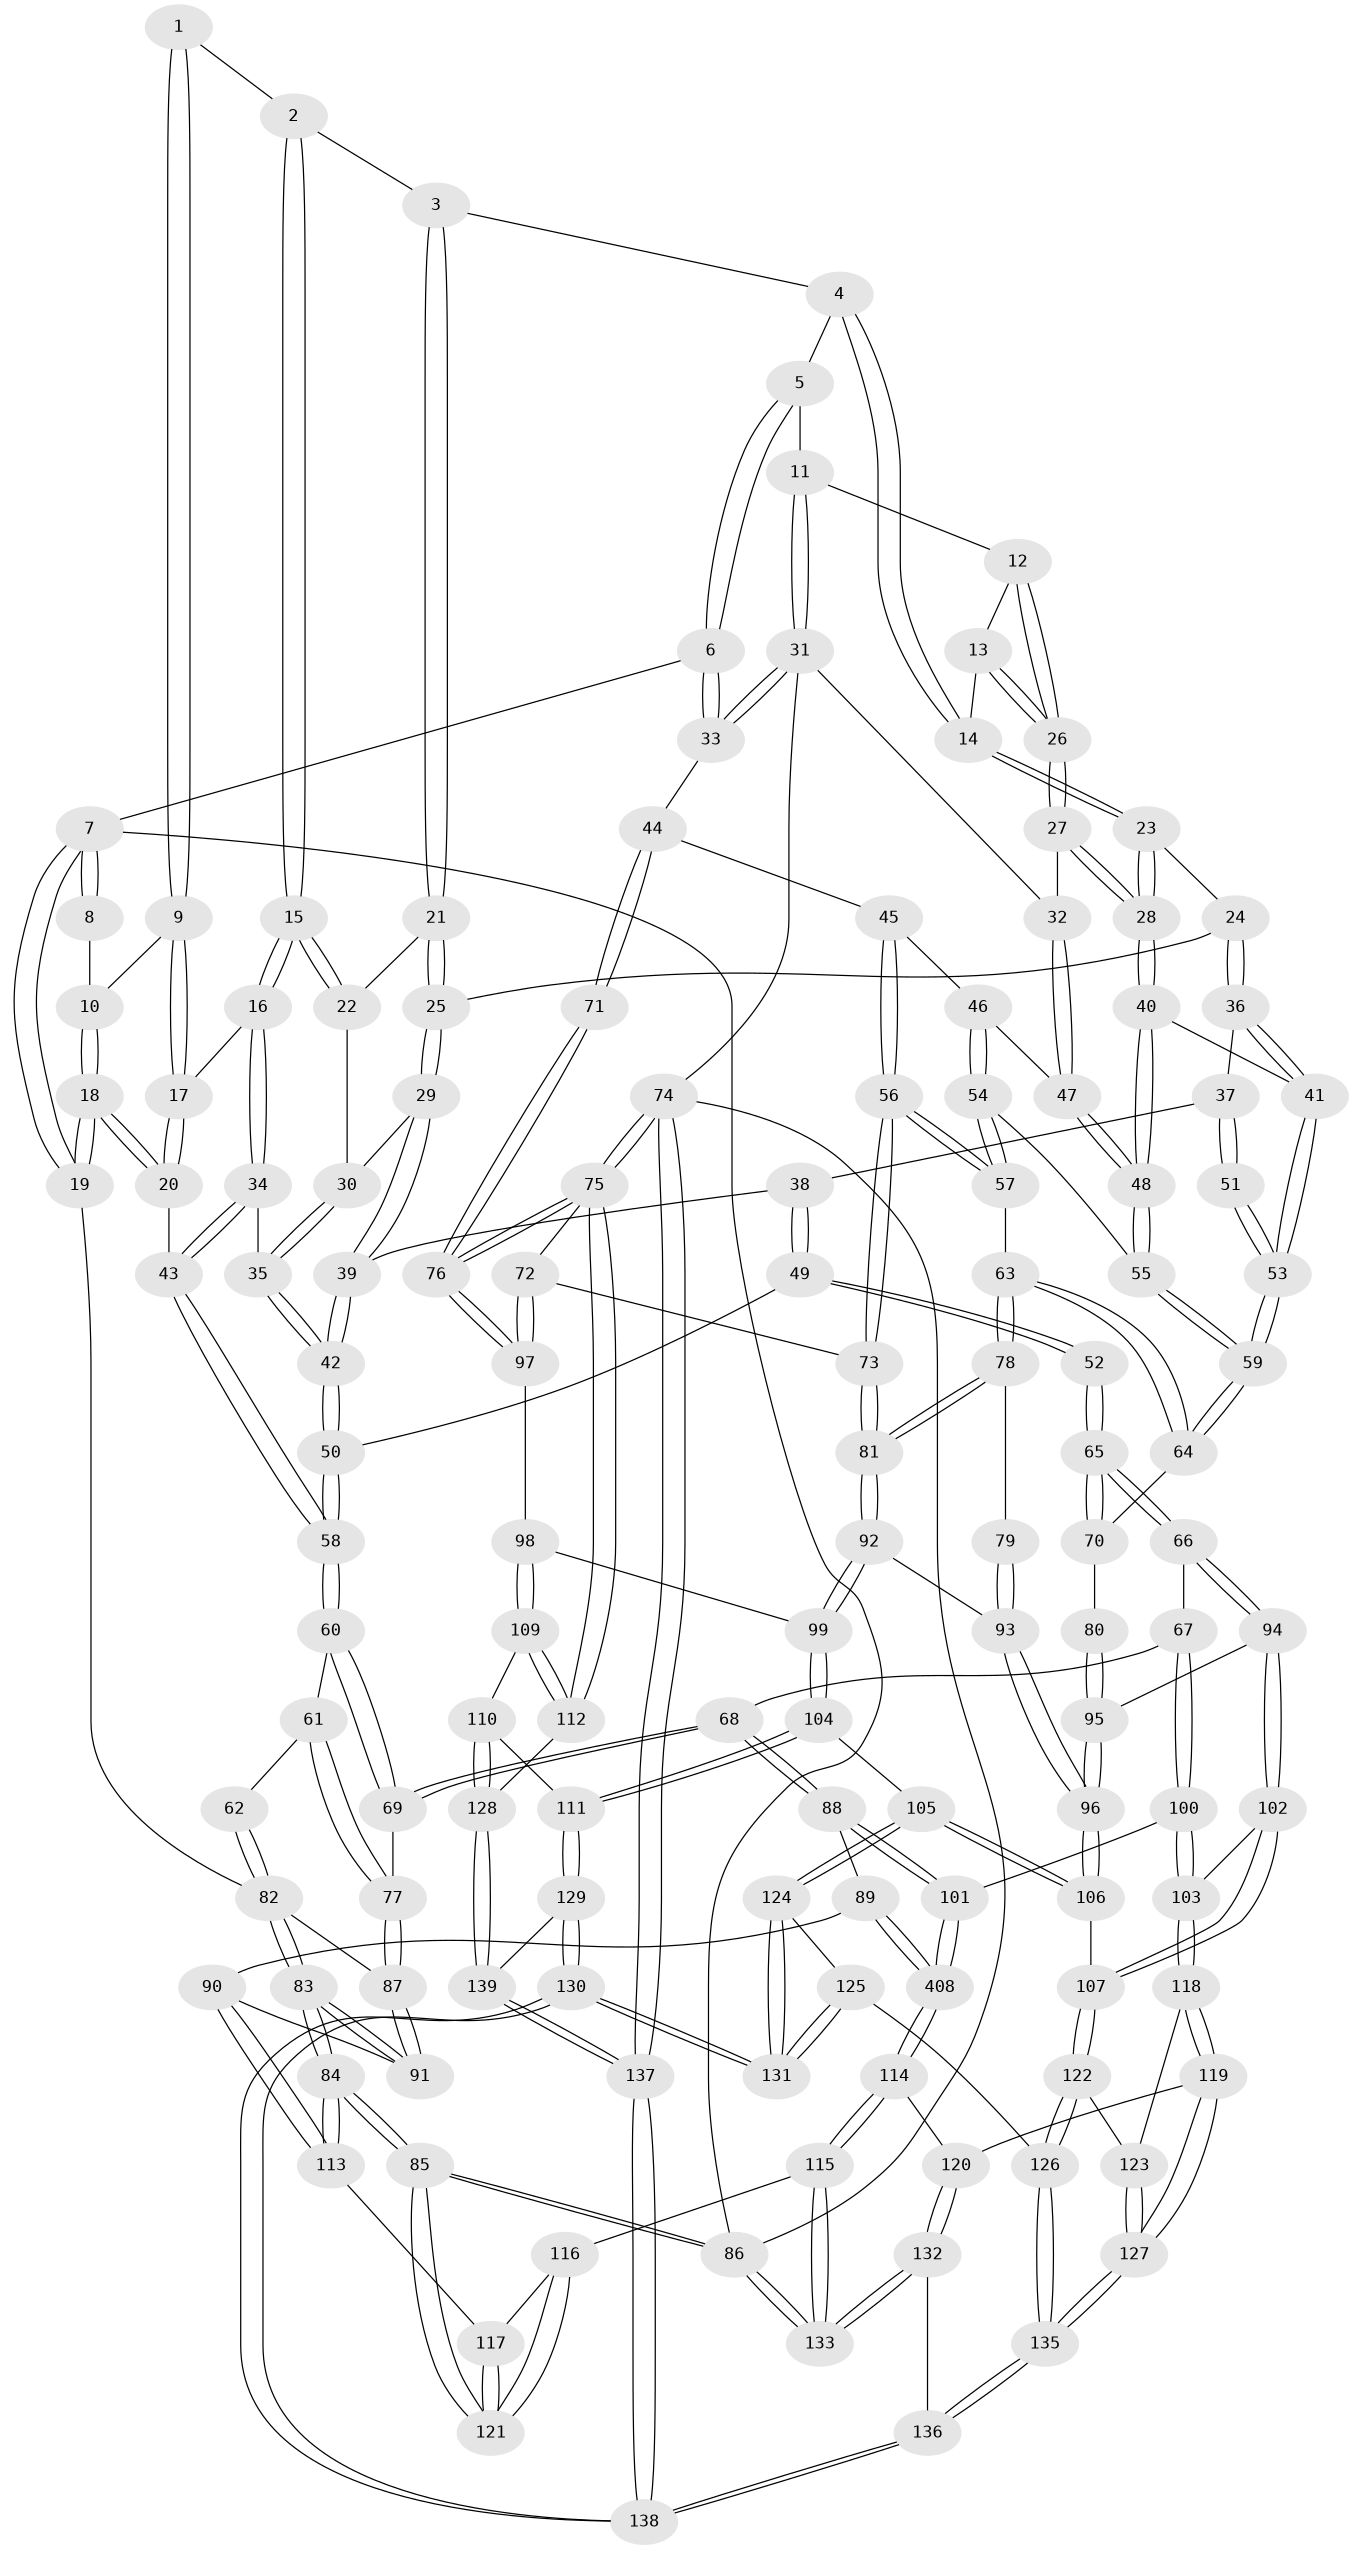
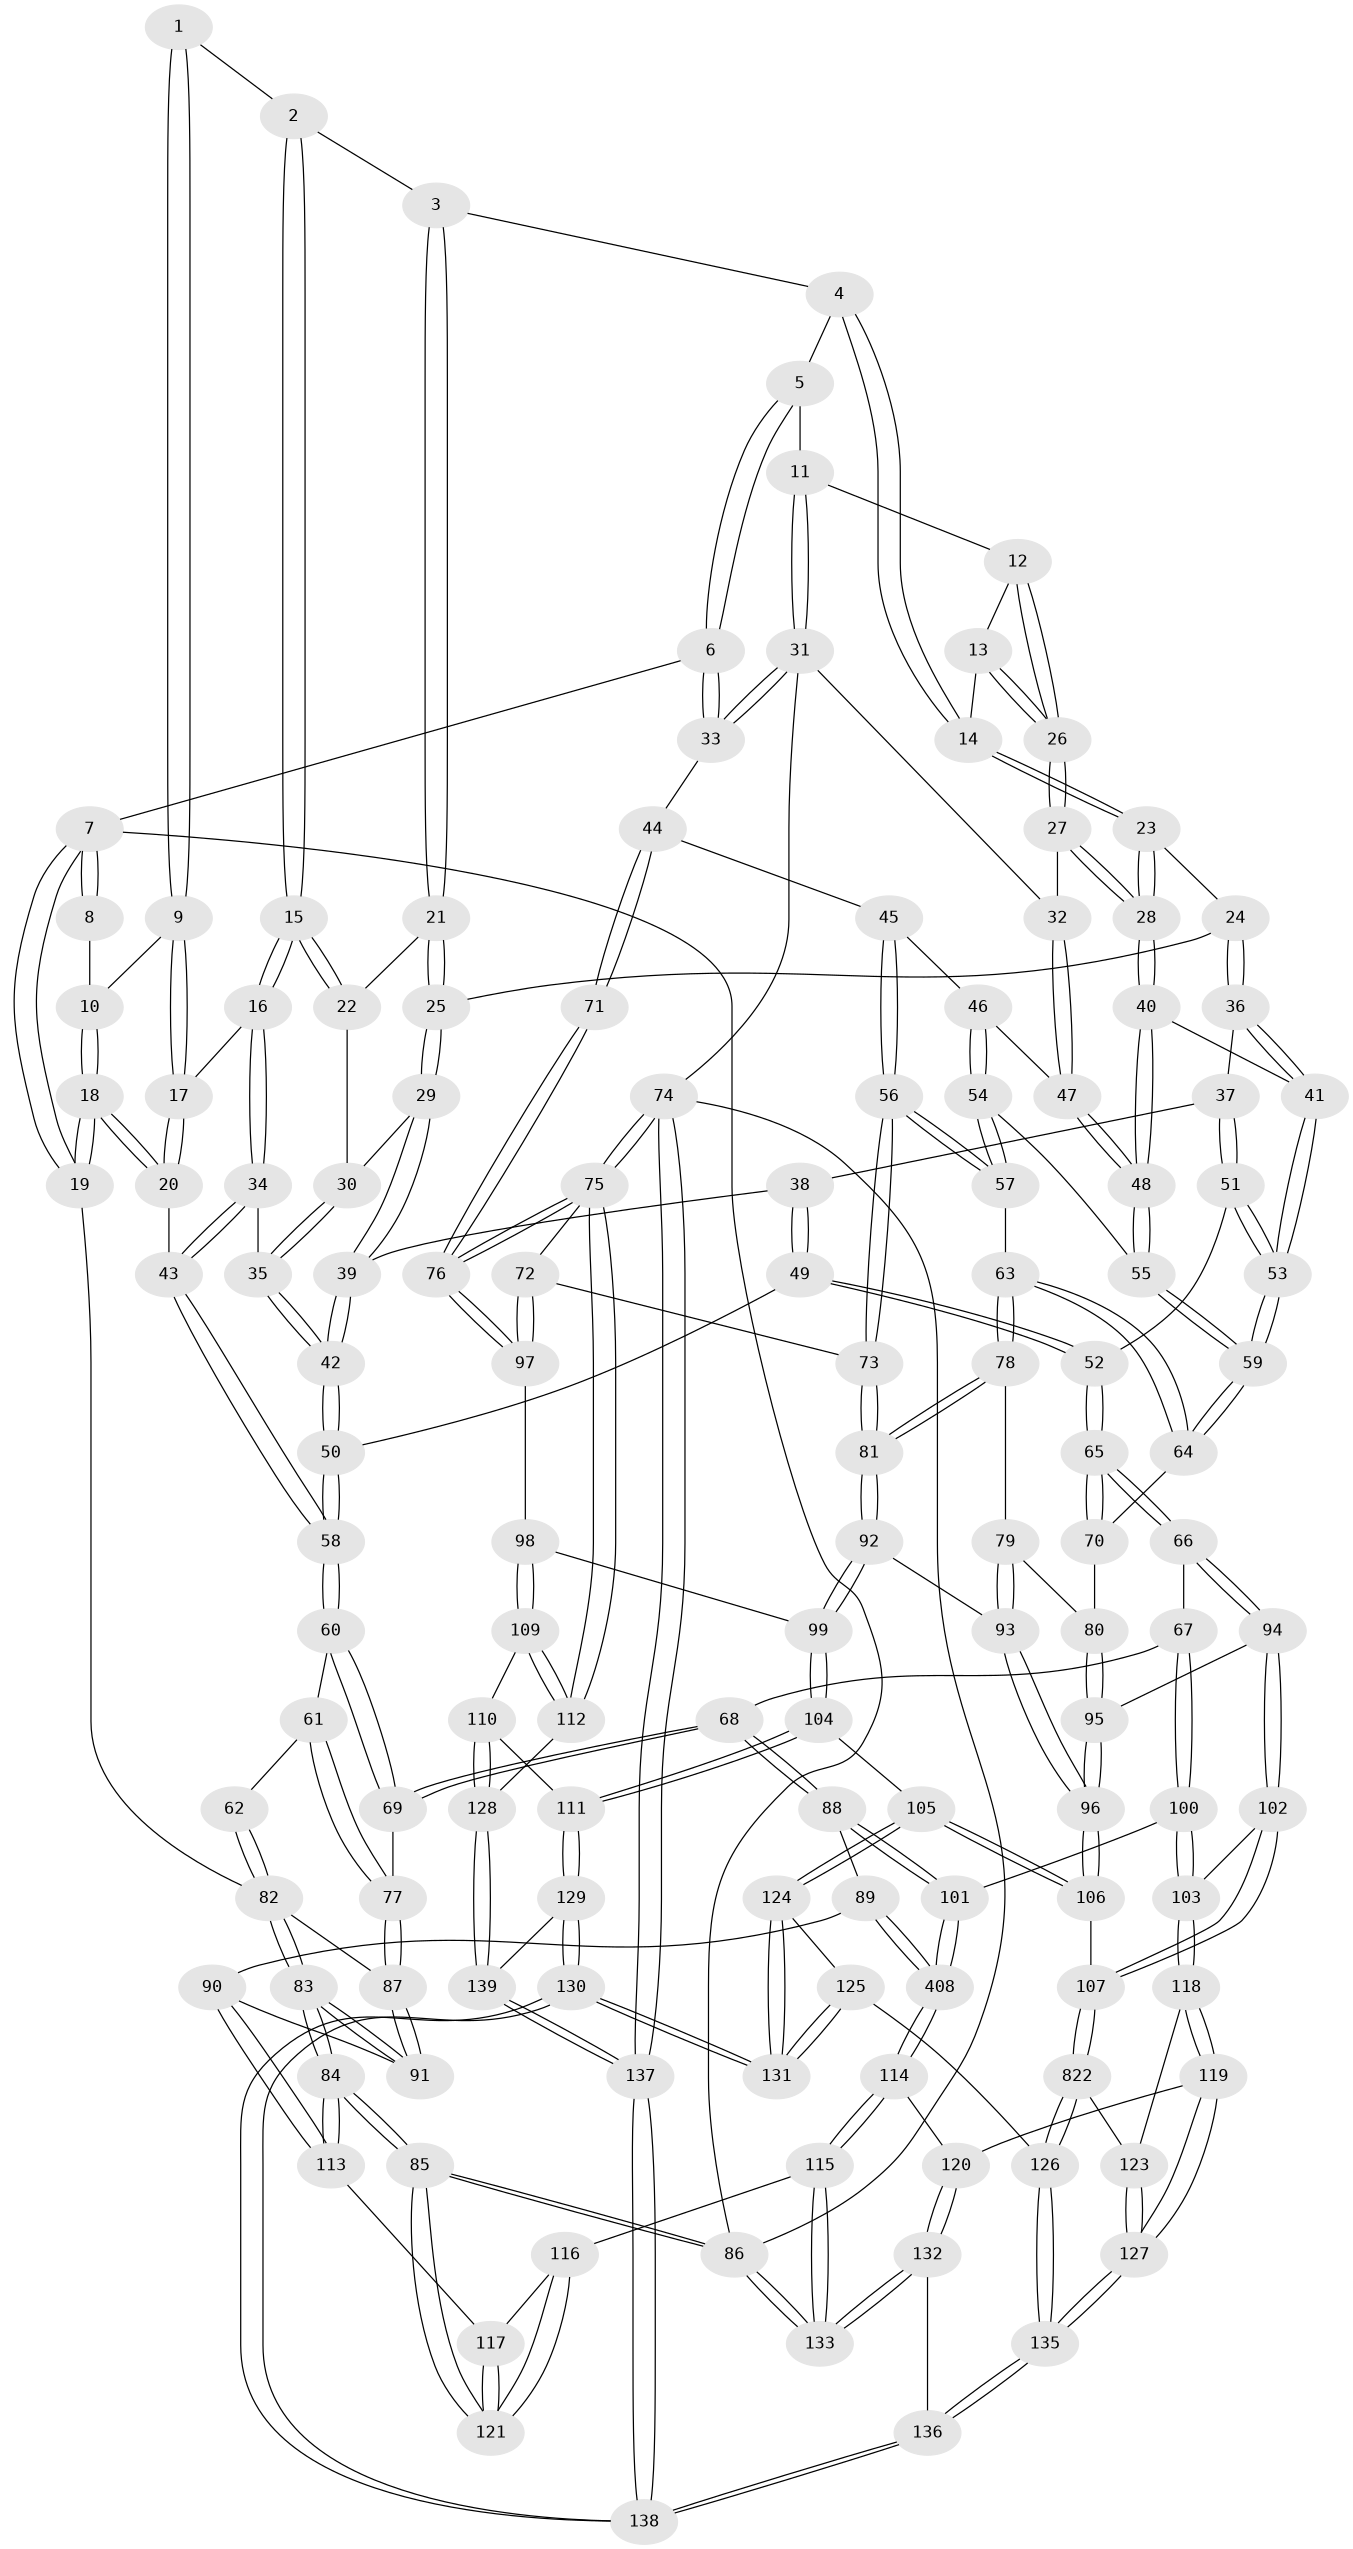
none -> (1190, 1291)
none -> (1050, 1586)
(1077, 2077) -> (1077, 2077)
